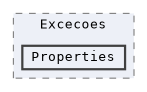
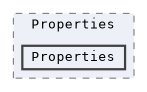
(74, 25) -> (74, 25)
